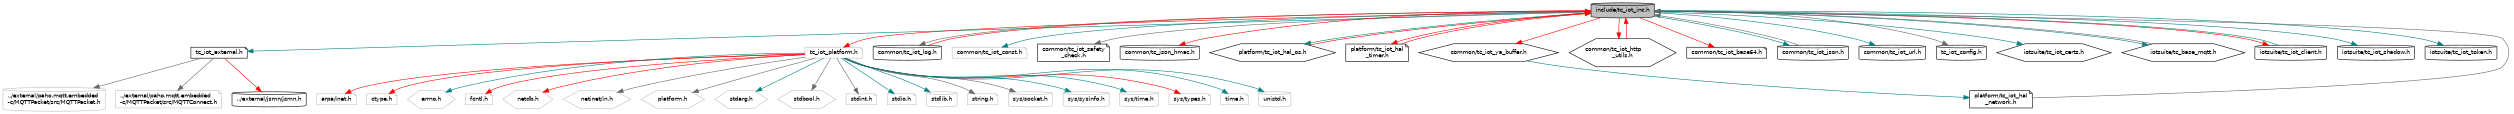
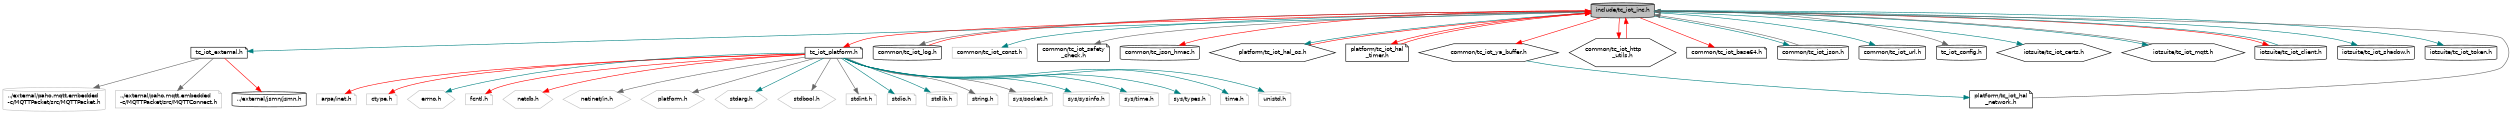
(834, 53) -> (834, 53)
(2183, 53) -> (2183, 53)
(1084, 75) -> (1084, 75)
